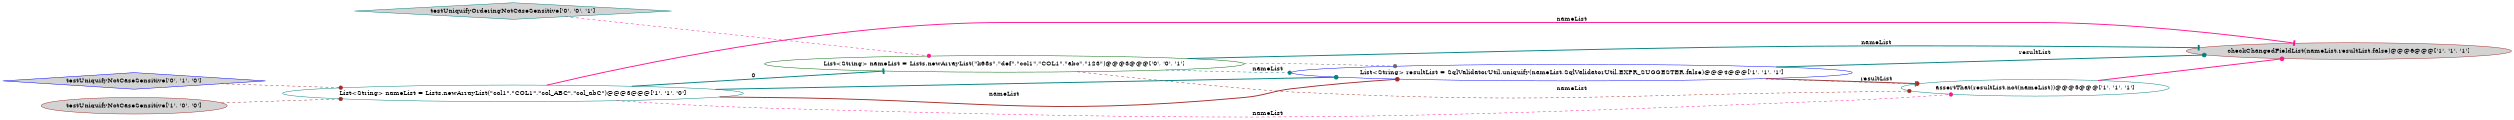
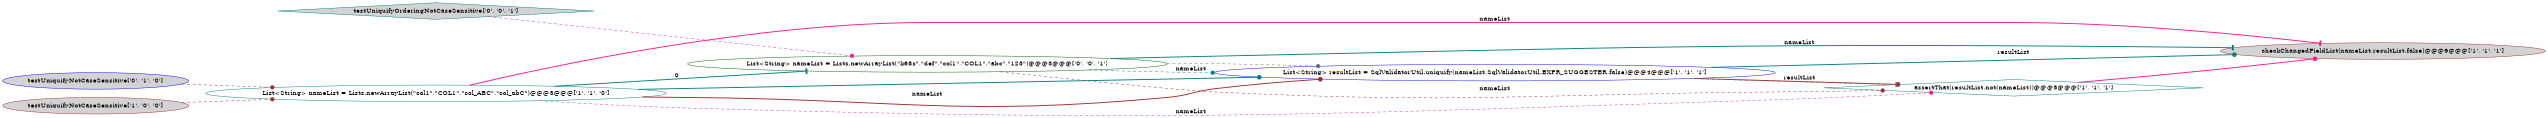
(134, 81) -> (96, 81)
(2035, 88) -> (2014, 88)
